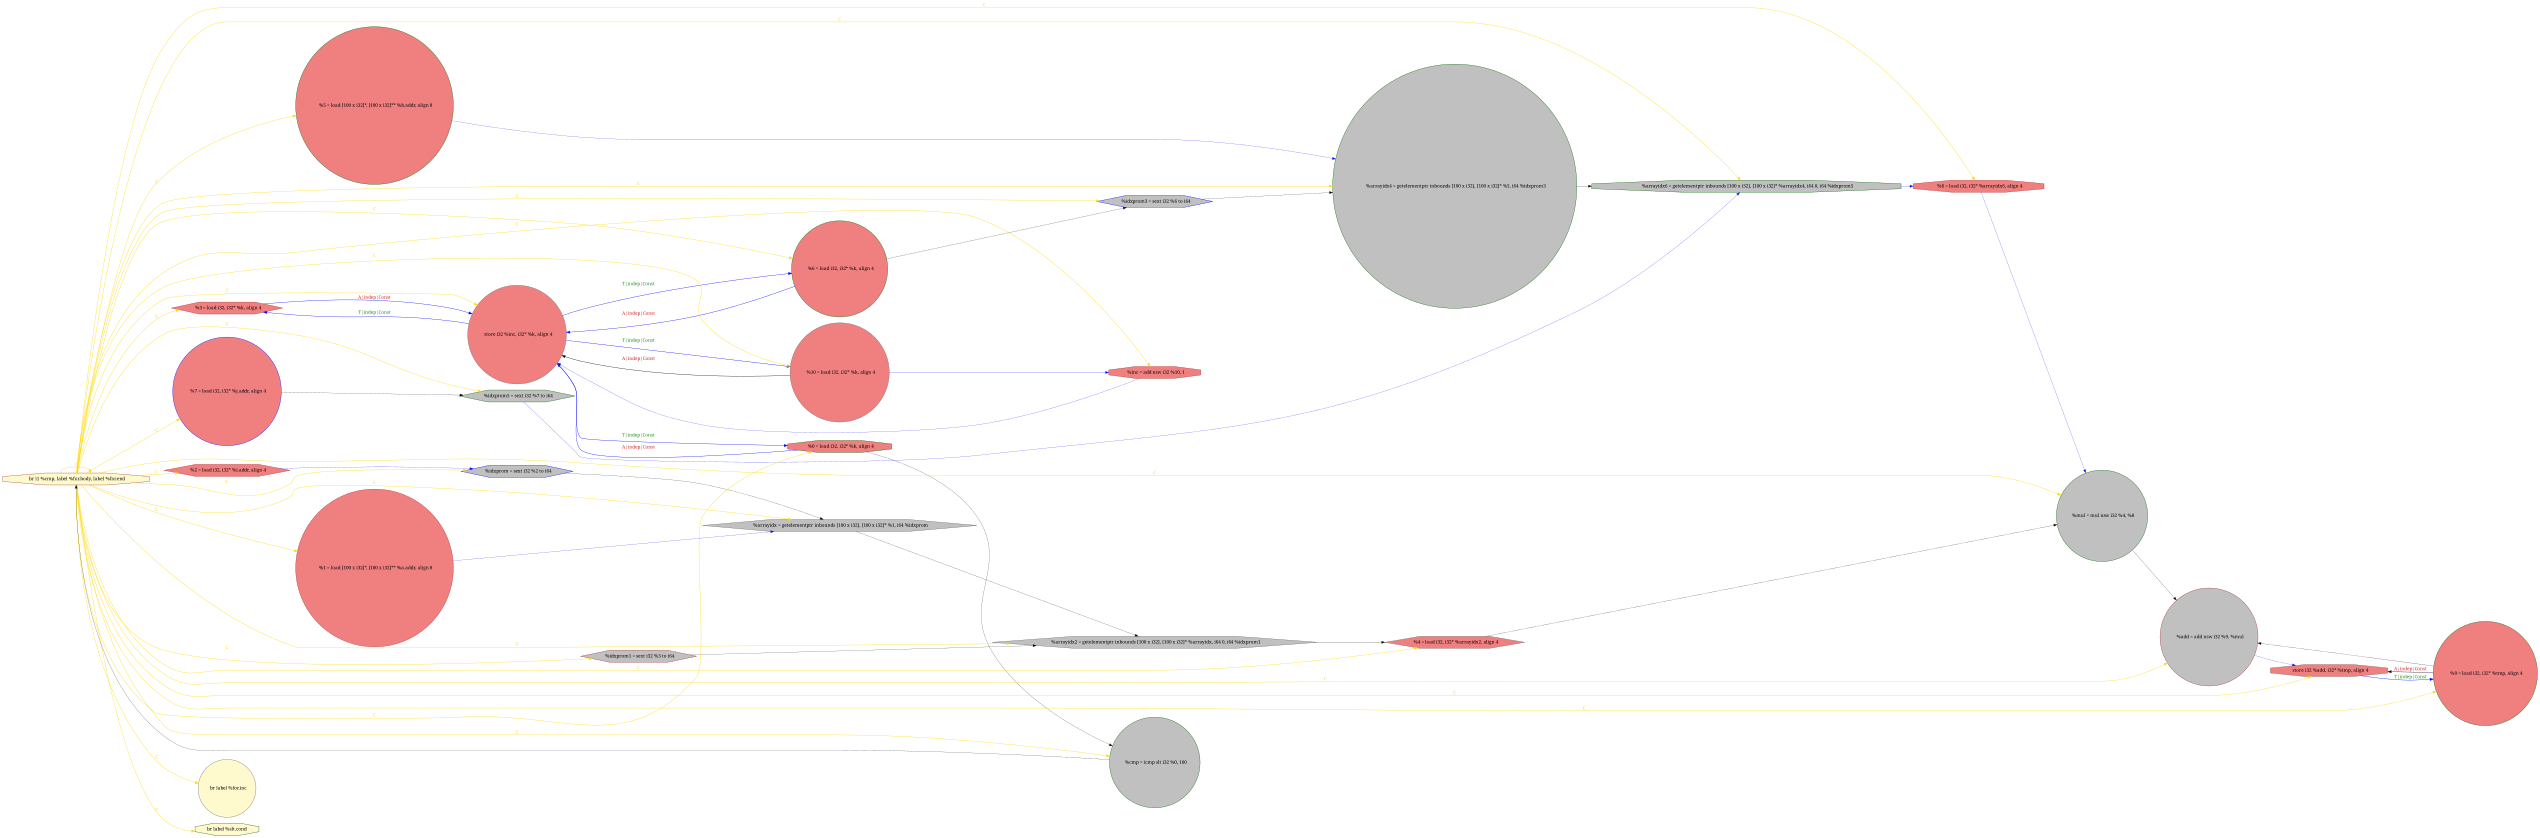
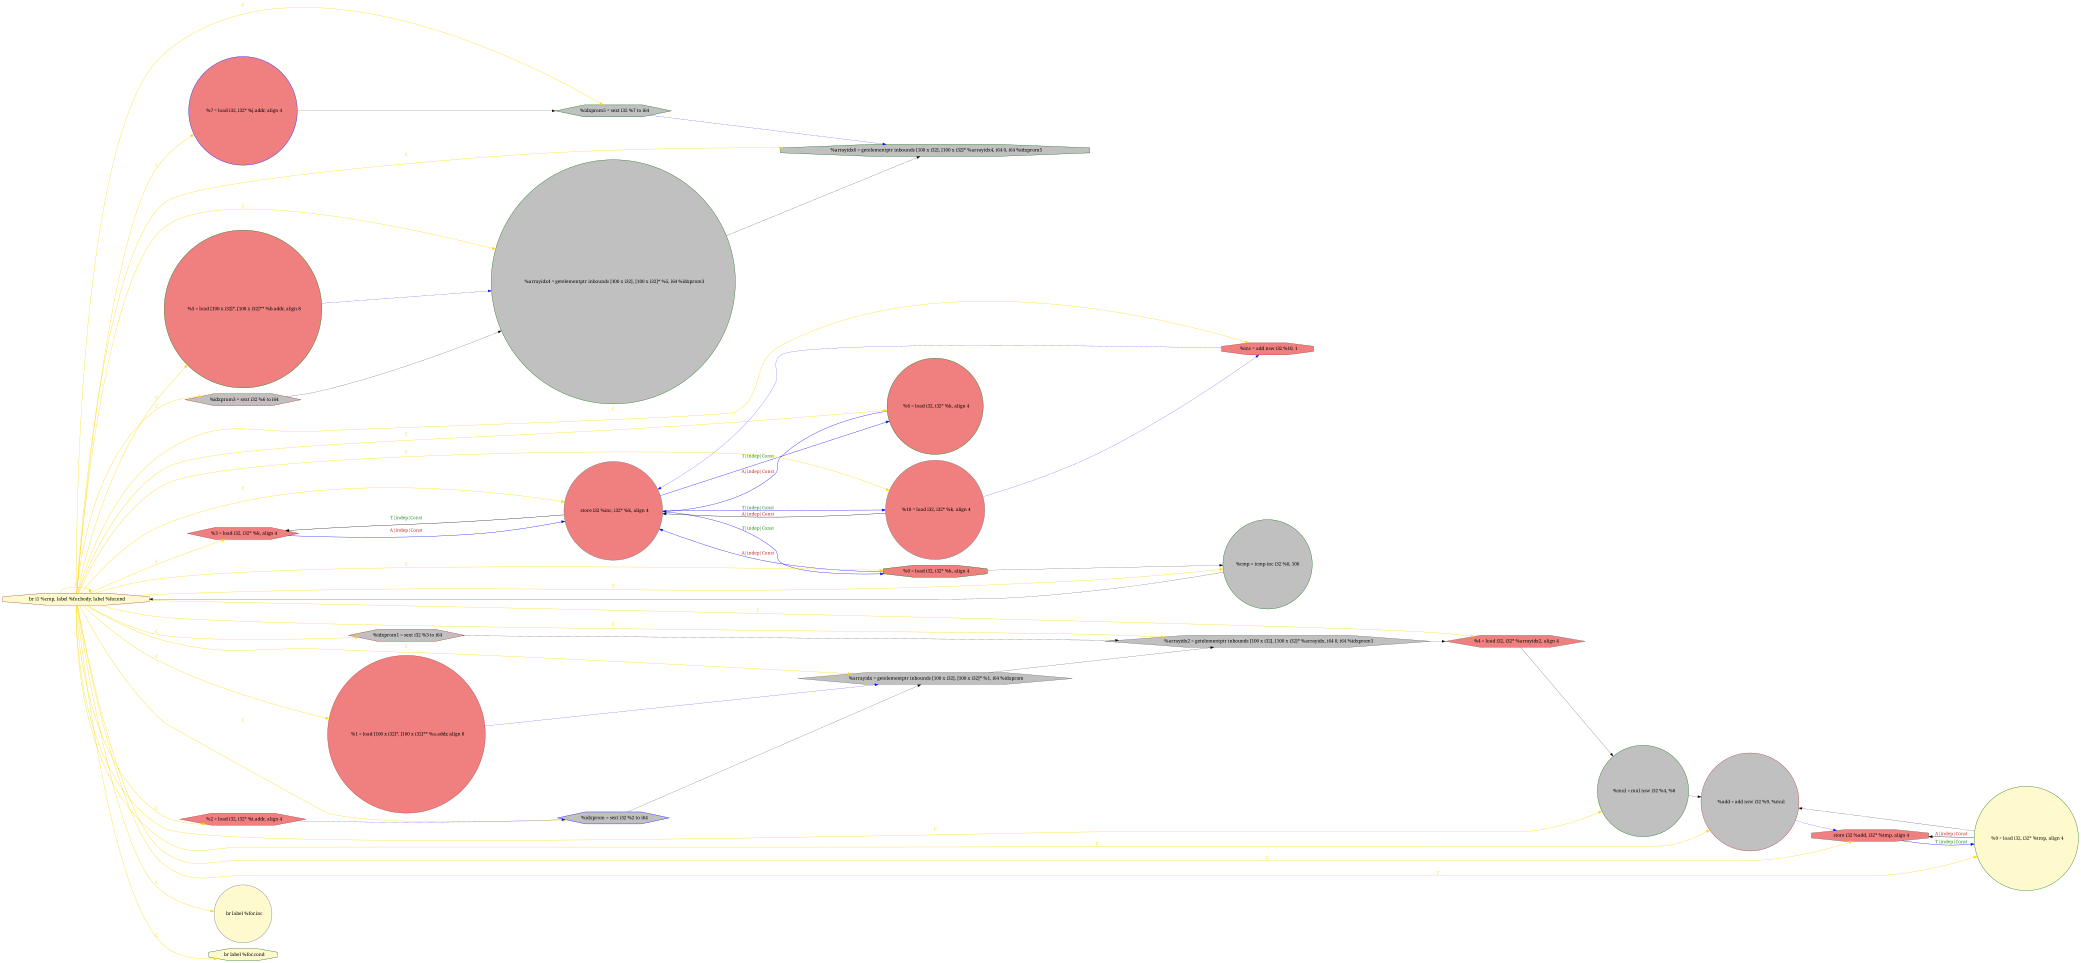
(1979, 186) -> none
(1155, 201) -> (243, 400)
(1005, 234) -> none
(368, 317) -> (427, 524)
(2485, 674) -> (2026, 838)
(1155, 762) -> (1268, 564)
(227, 829) -> (243, 955)
